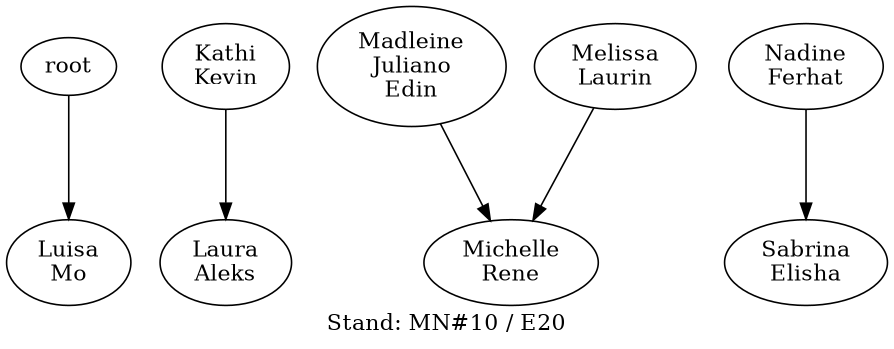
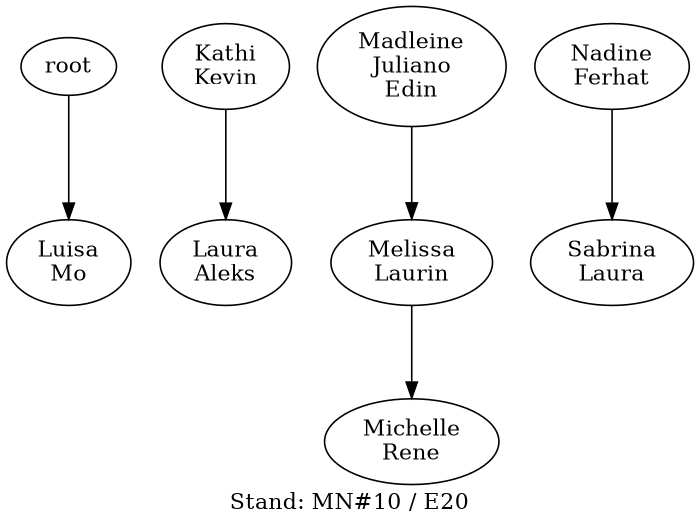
(462, 165) -> (412, 165)
(806, 263) -> (612, 263)
